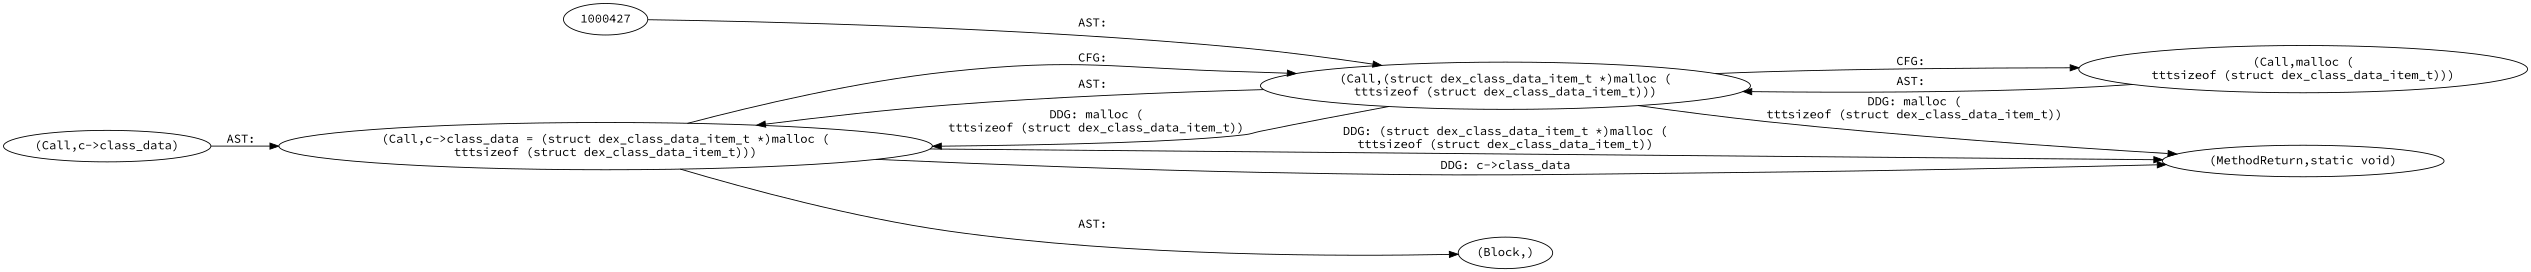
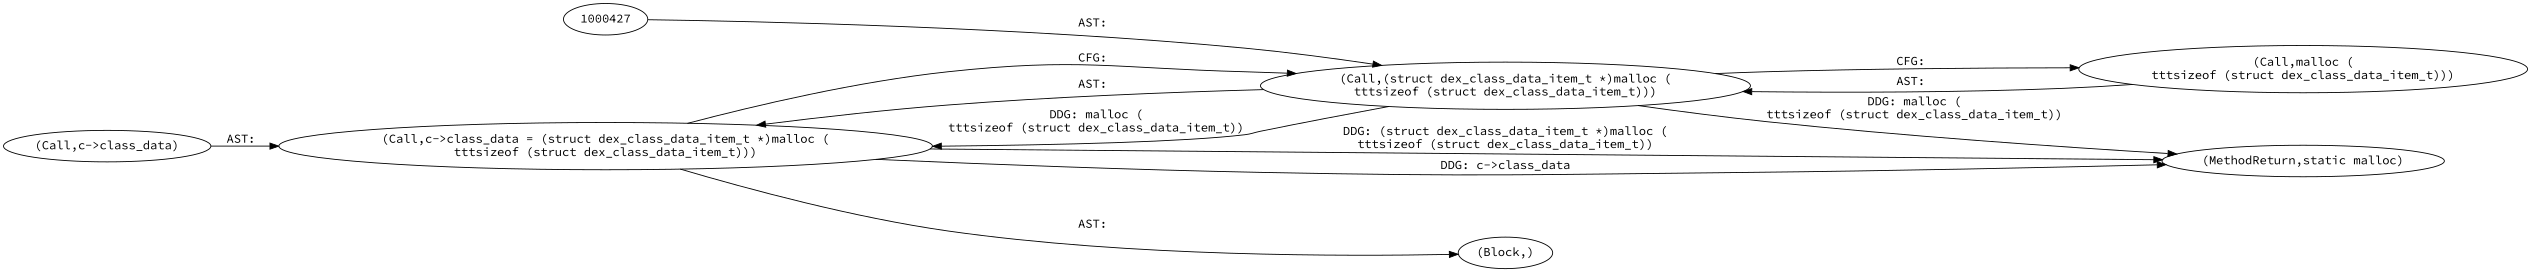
(2303, 161) -> (2303, 161)
